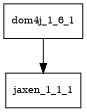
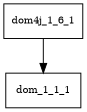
(43, 90) -> (43, 90)
